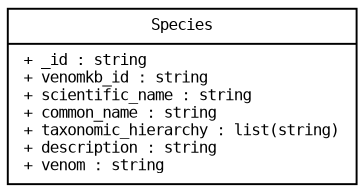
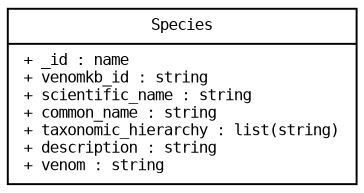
(86, 60) -> (77, 60)
